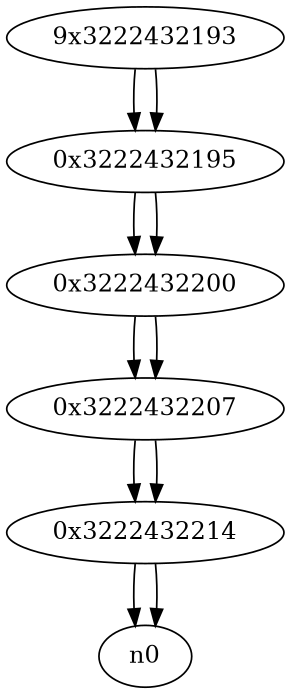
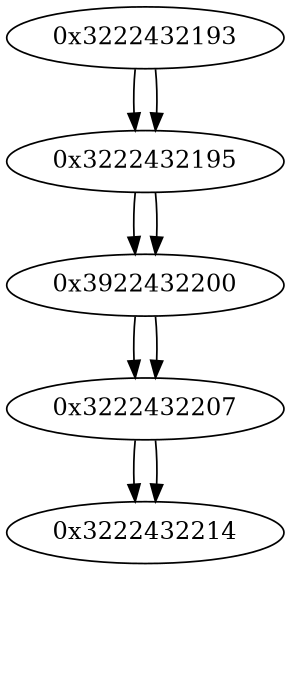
(145, 38) -> (145, 38)
(145, 285) -> (145, 285)
(145, 656) -> none
